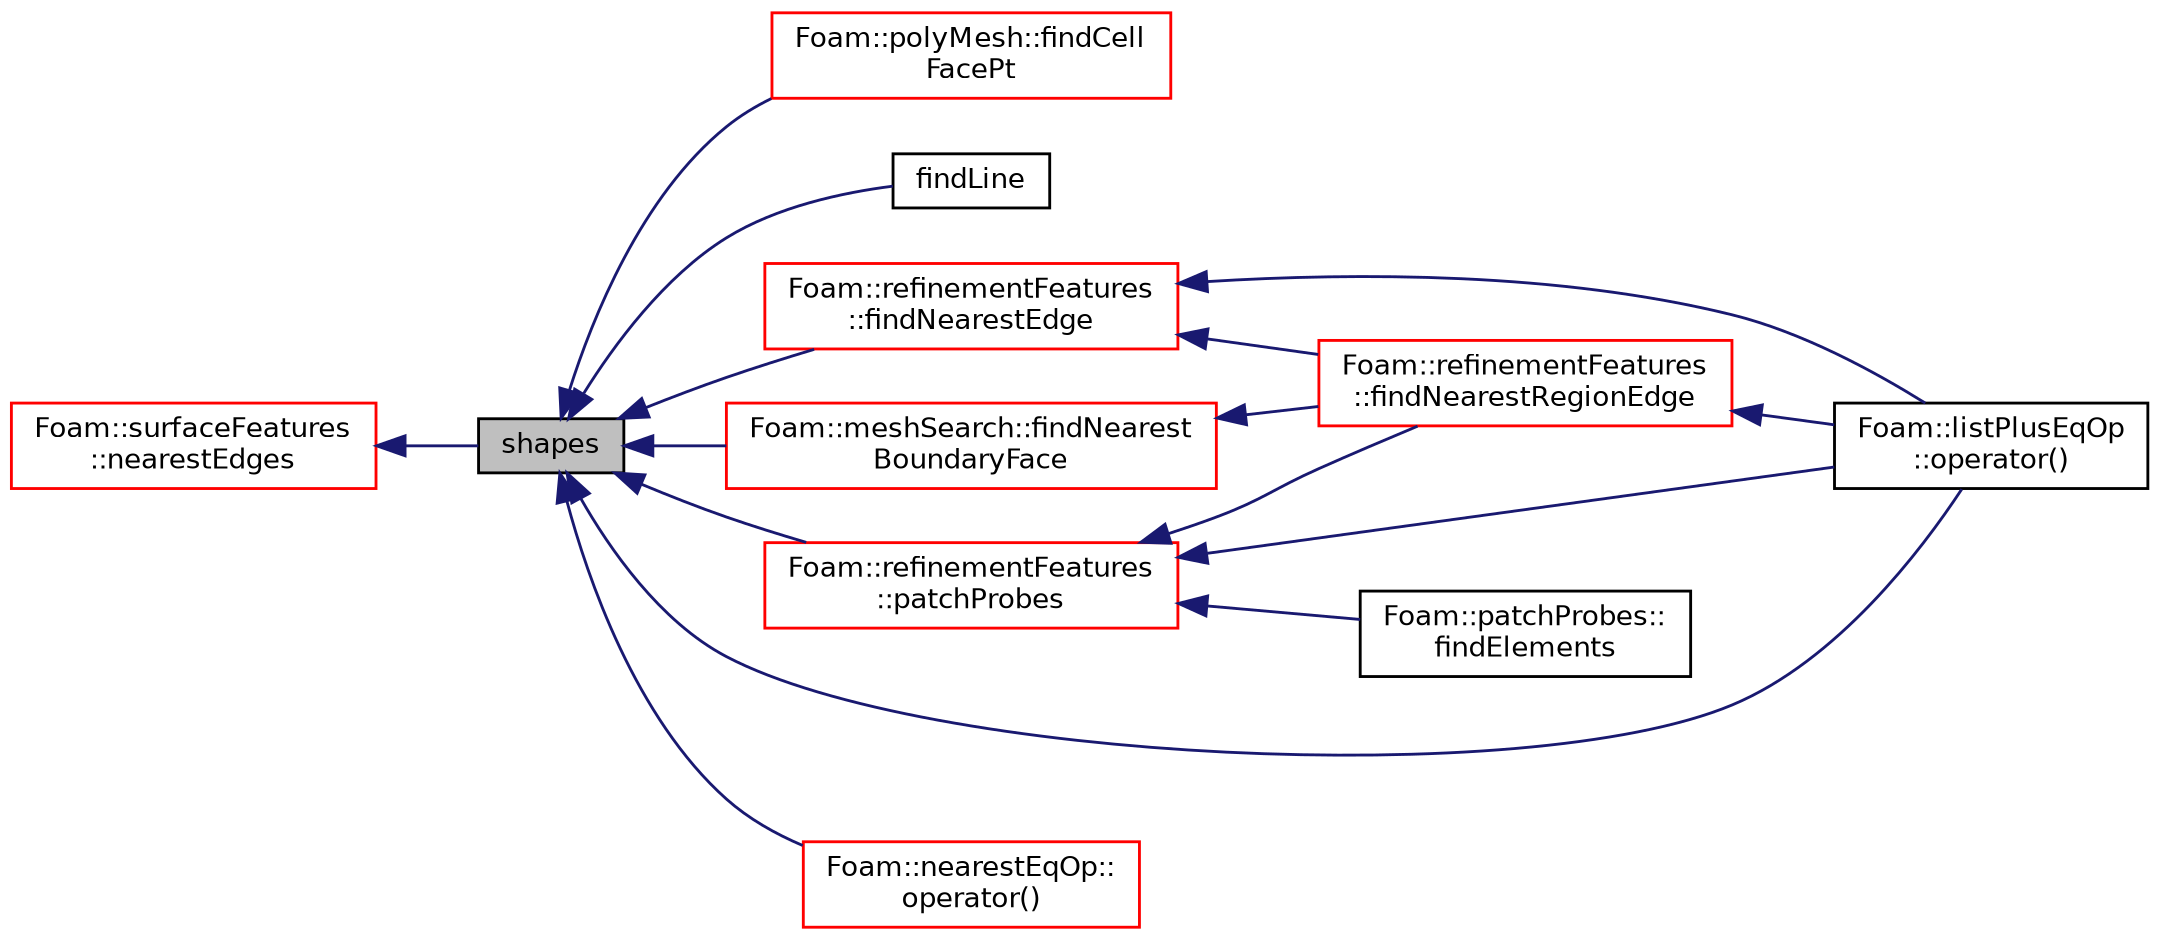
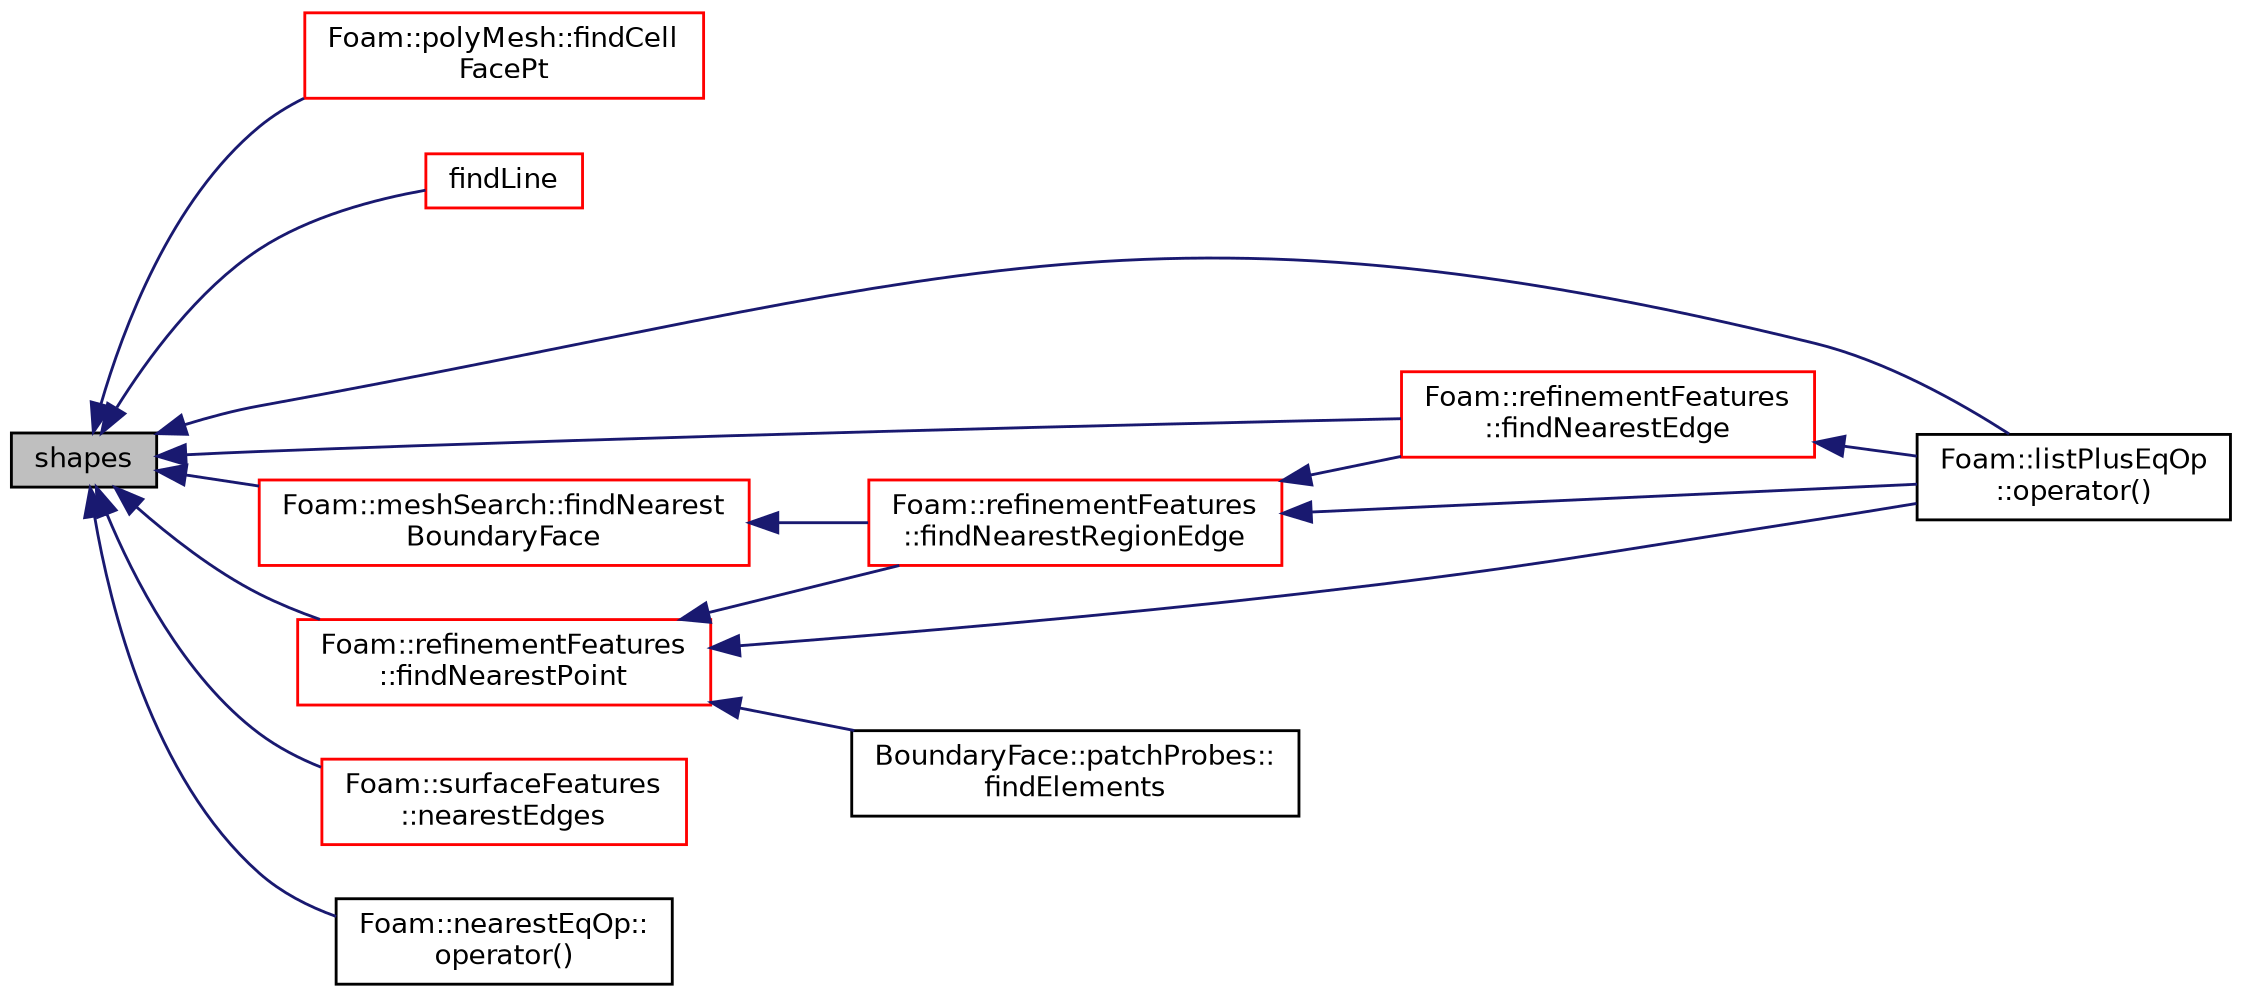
(971, 181) -> (504, 181)
(1263, 347) -> (1356, 466)
(442, 446) -> (190, 662)
(971, 585) -> (504, 662)
(1525, 634) -> (1075, 773)
(971, 884) -> (504, 941)
